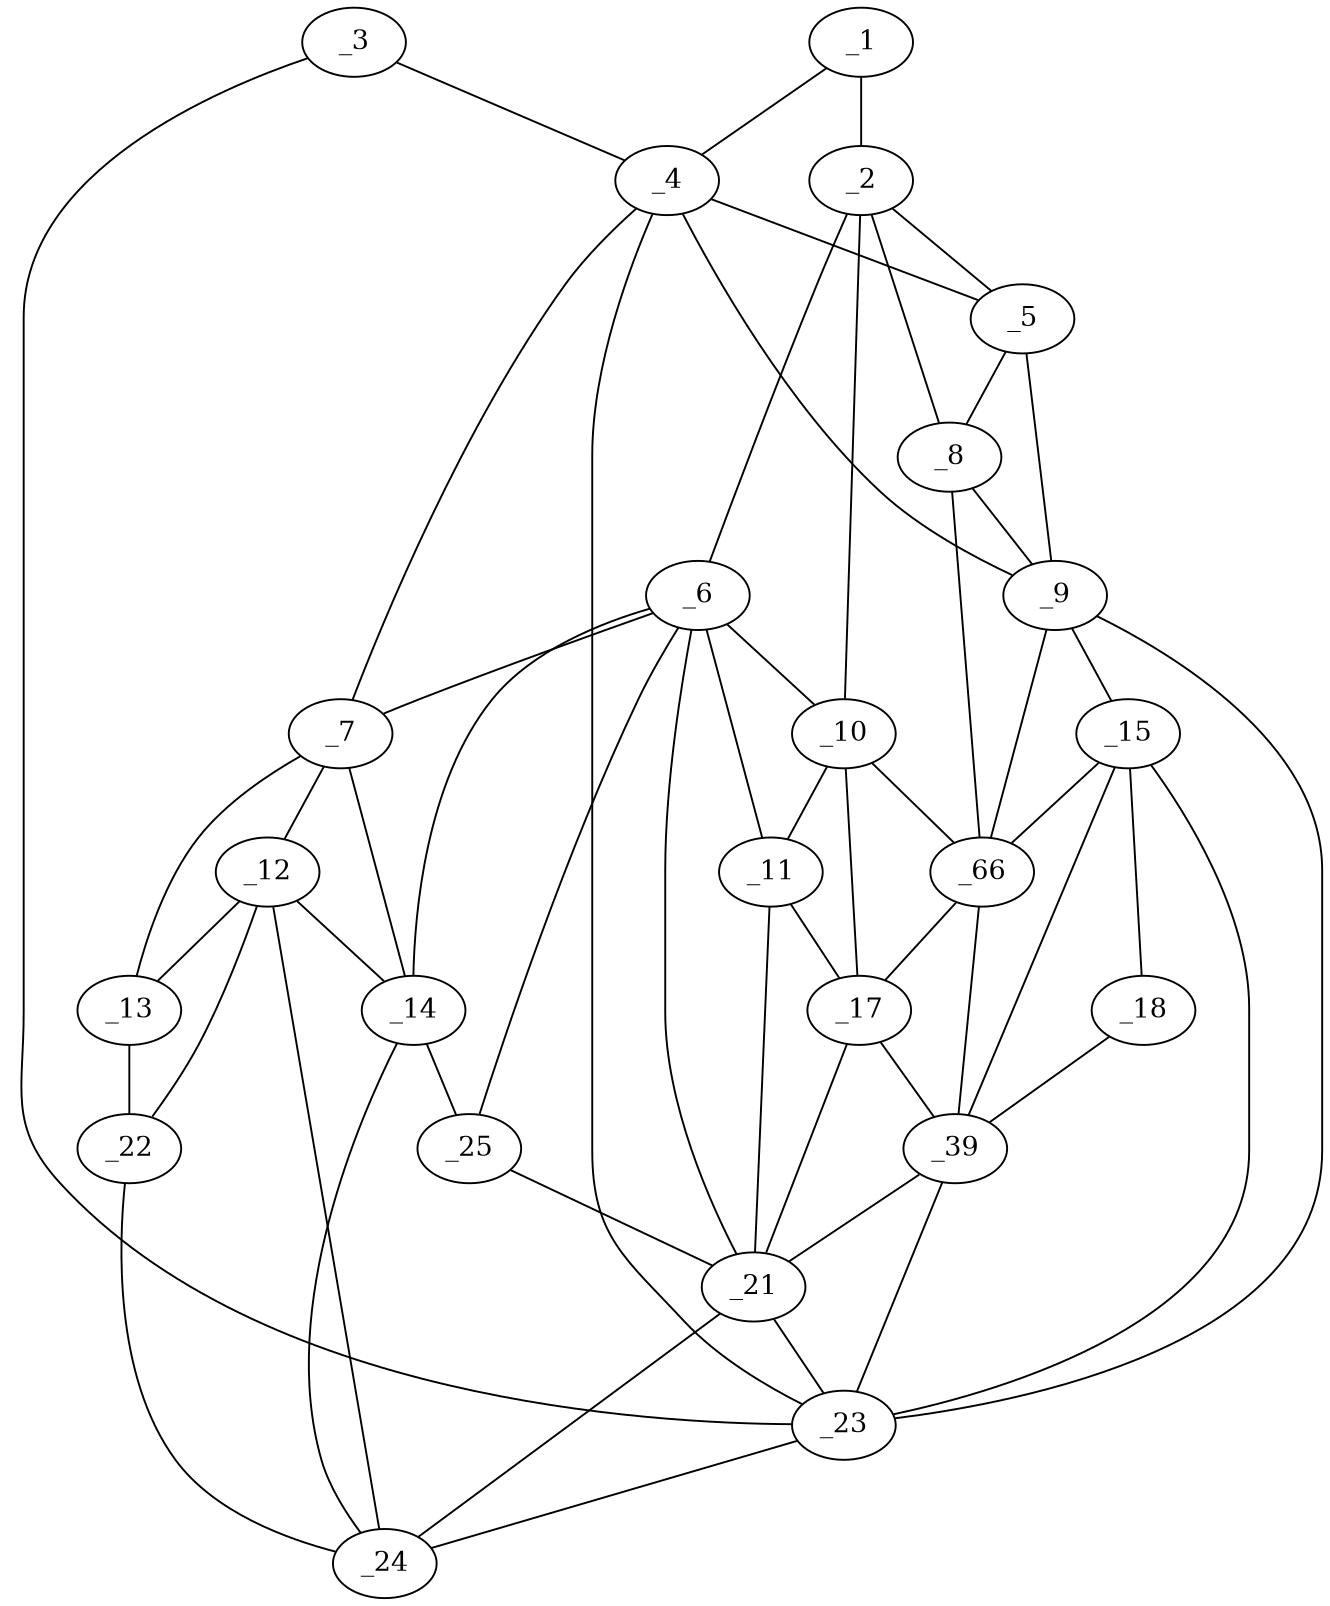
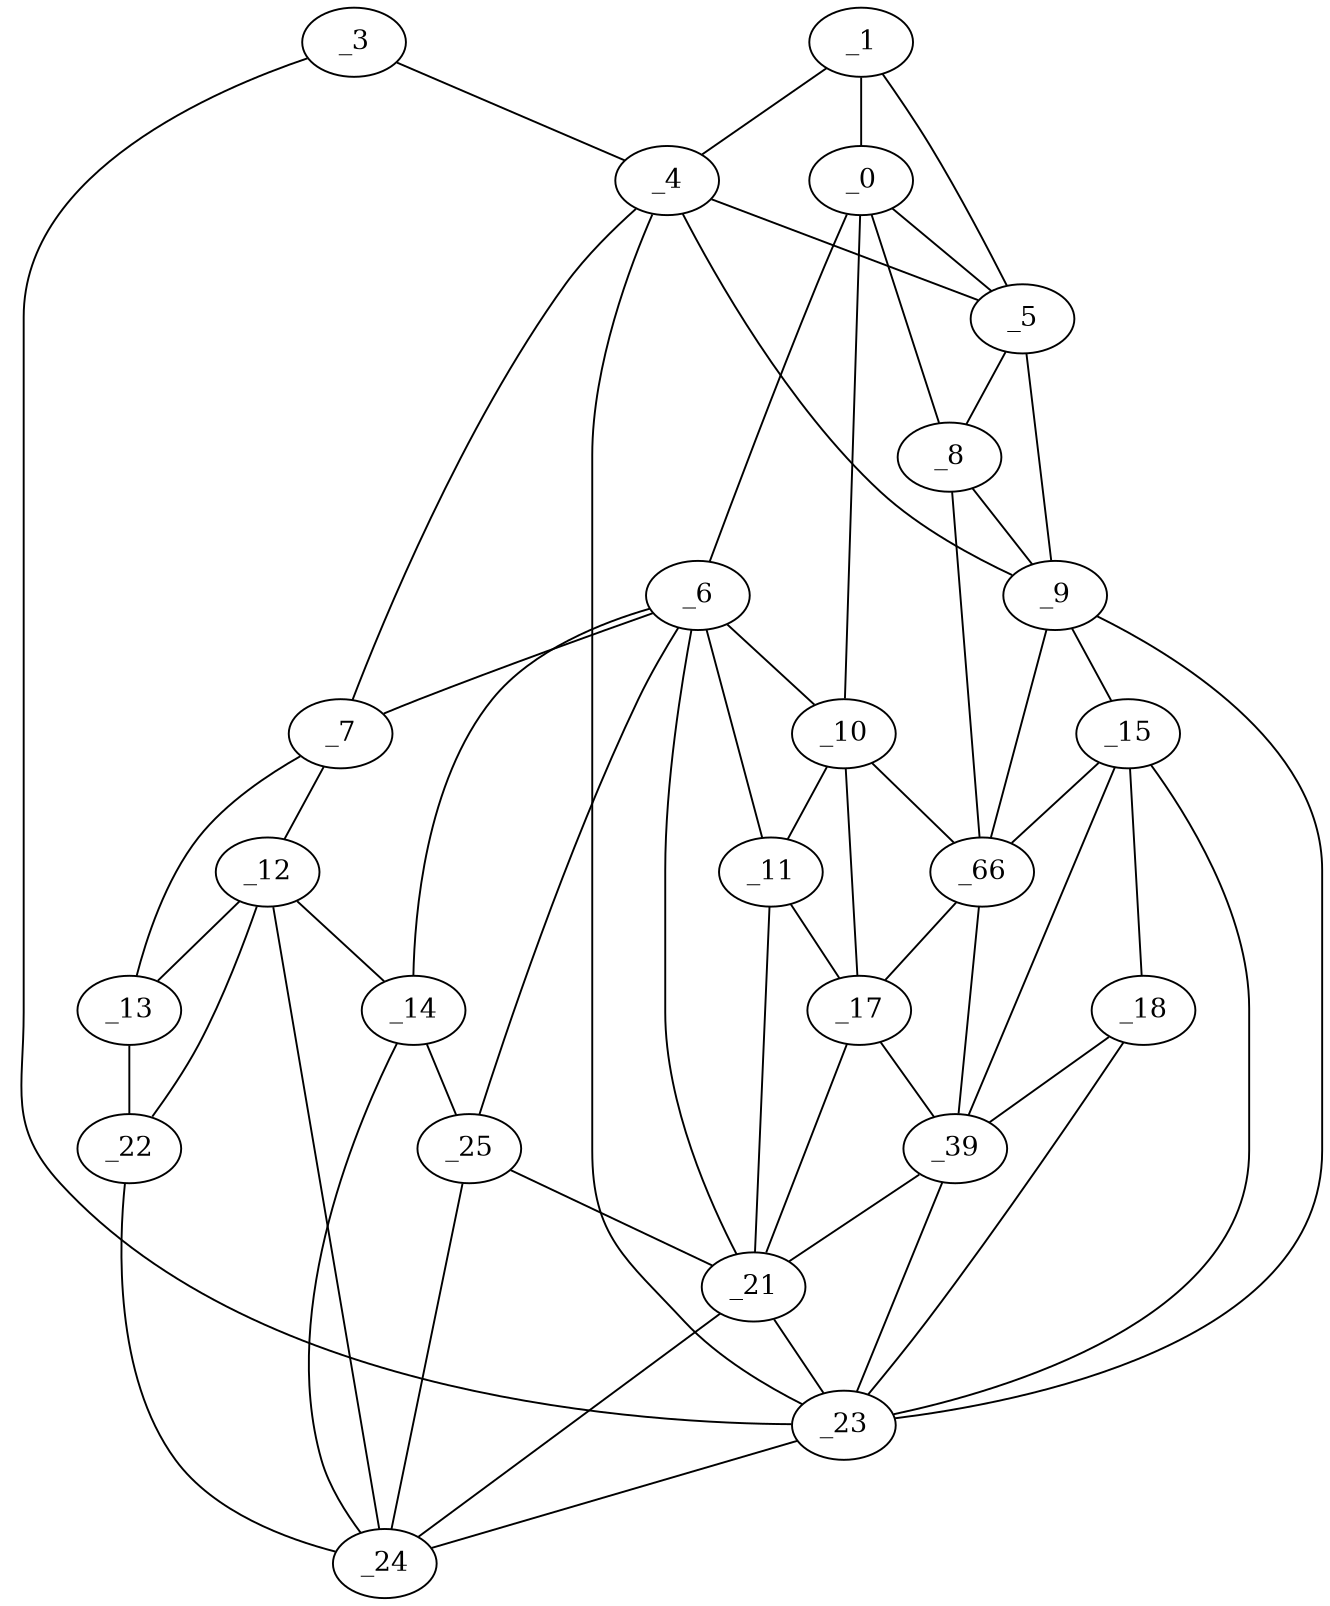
none -> (949, 177)
(861, 181) -> (861, 181)
(377, 872) -> none
none -> (1000, 1221)
none -> (427, 1356)
